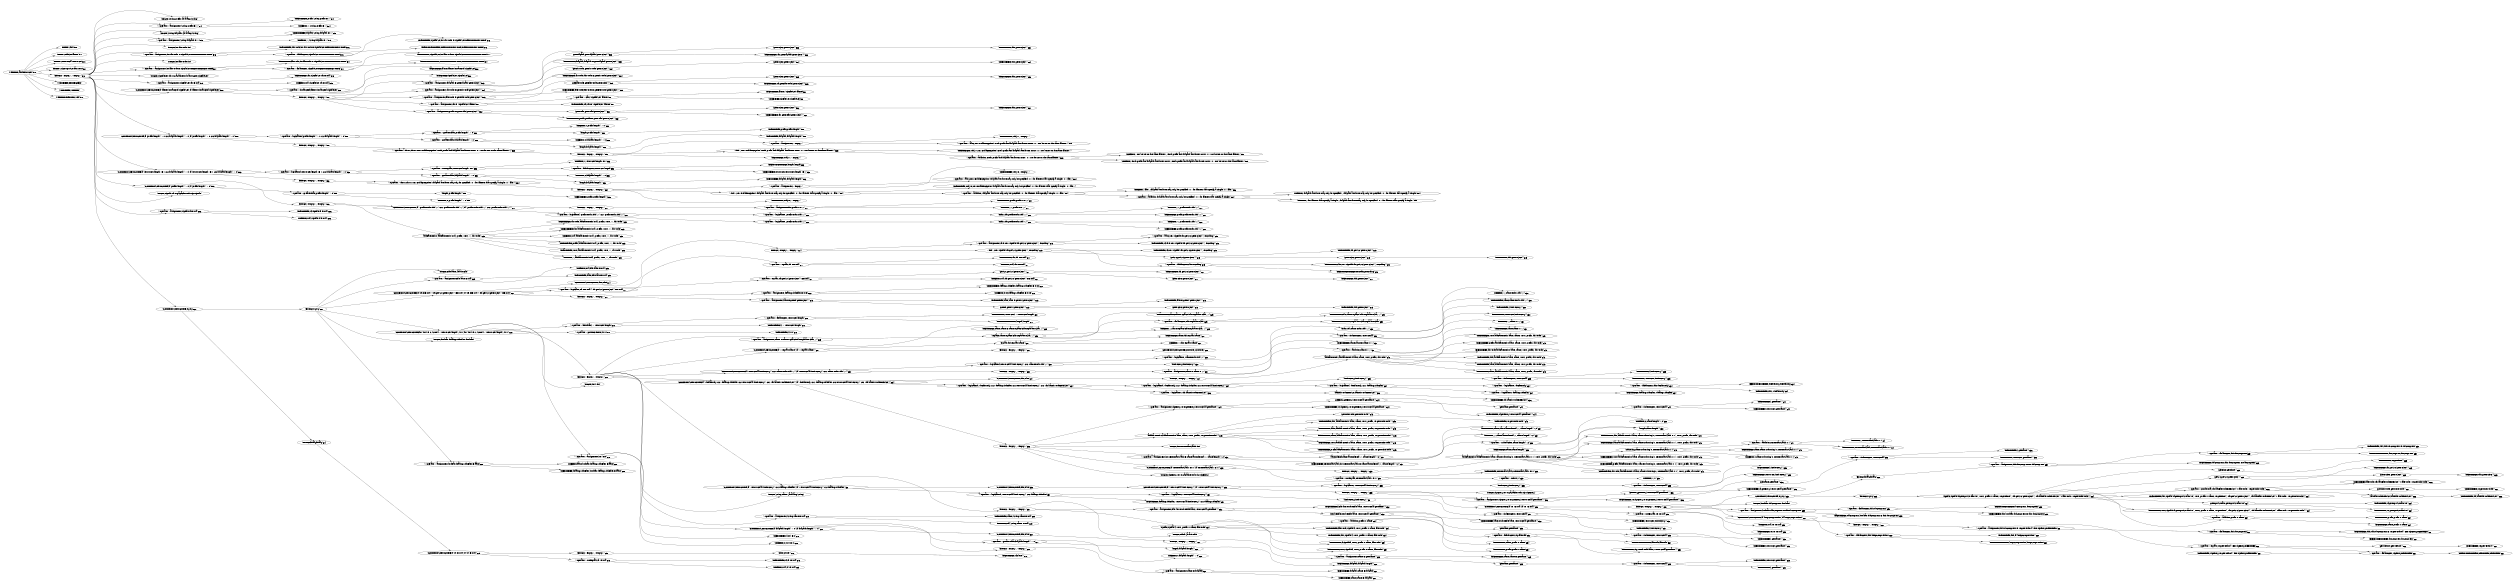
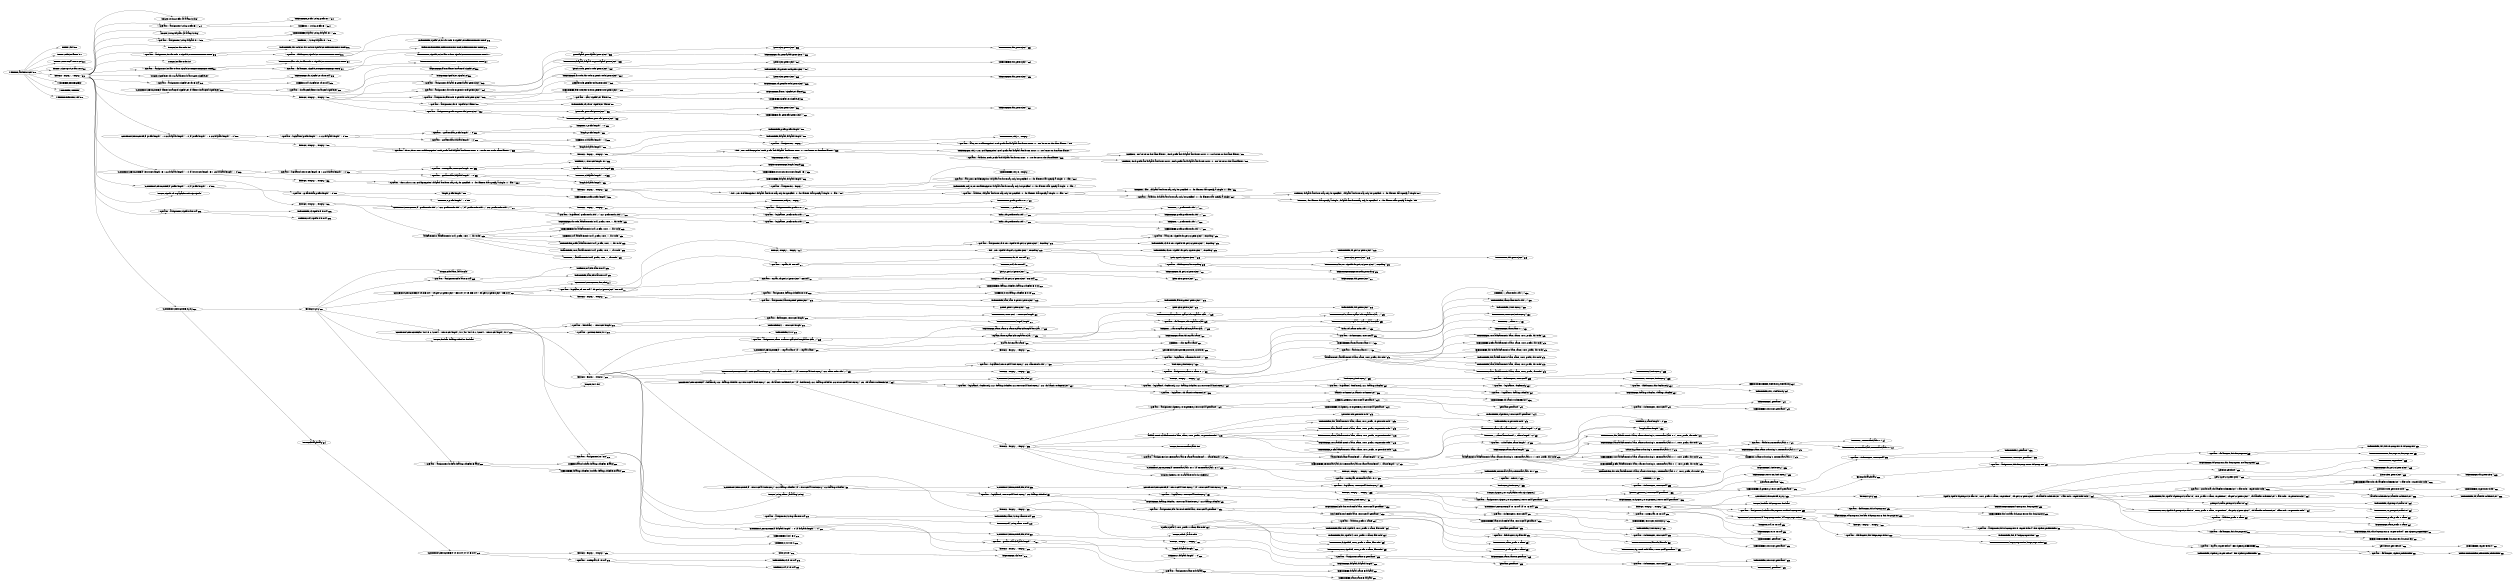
none -> (786, 69)
(608, 332) -> (608, 332)
